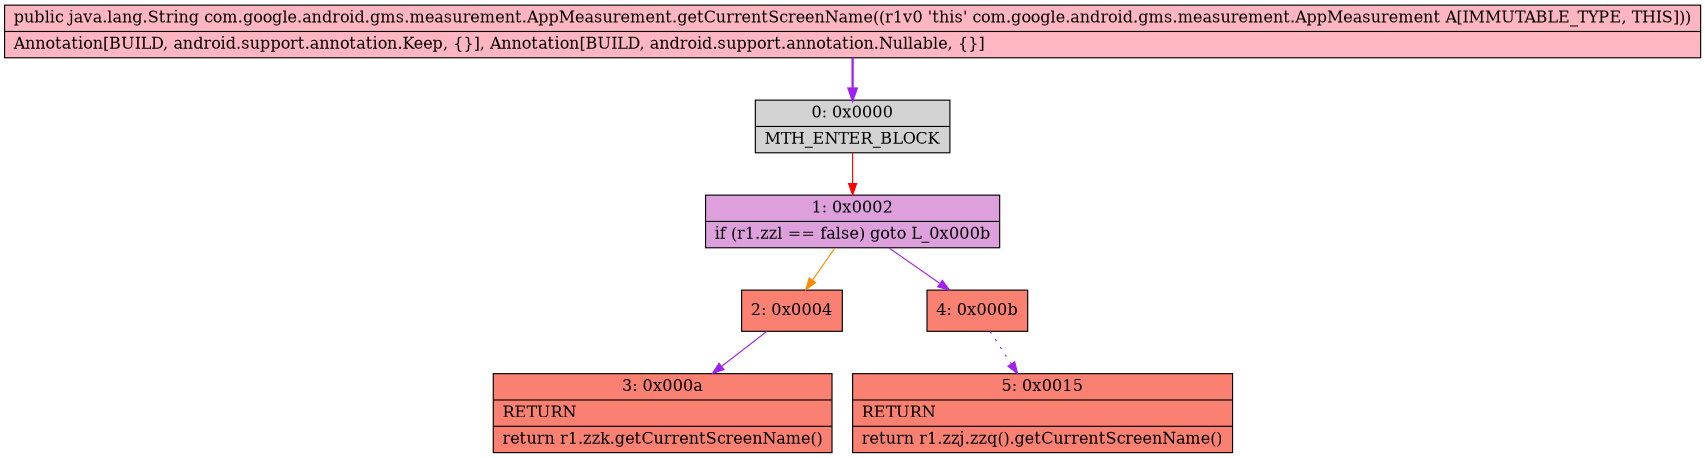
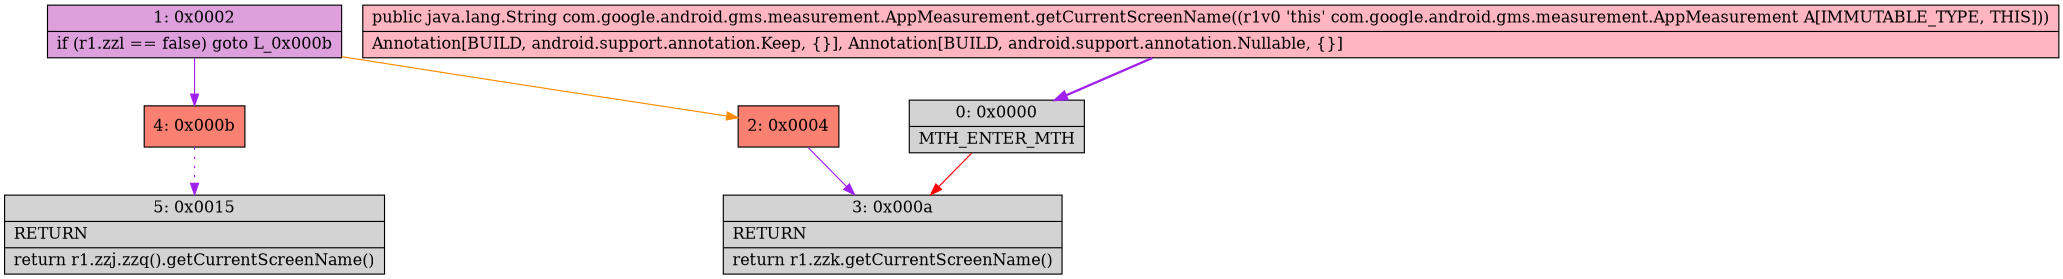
(853, 139) -> (997, 139)
(853, 168) -> (955, 170)
(663, 413) -> (893, 235)
(1043, 413) -> (195, 235)
